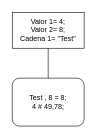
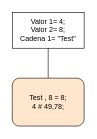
(48, 102) -> (48, 102)
